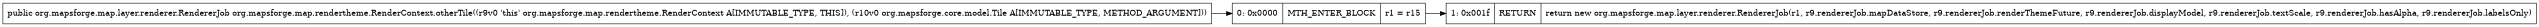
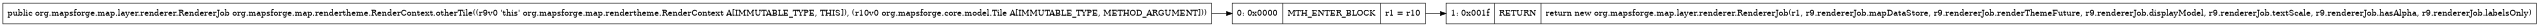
(1403, 13) -> (1403, 13)
